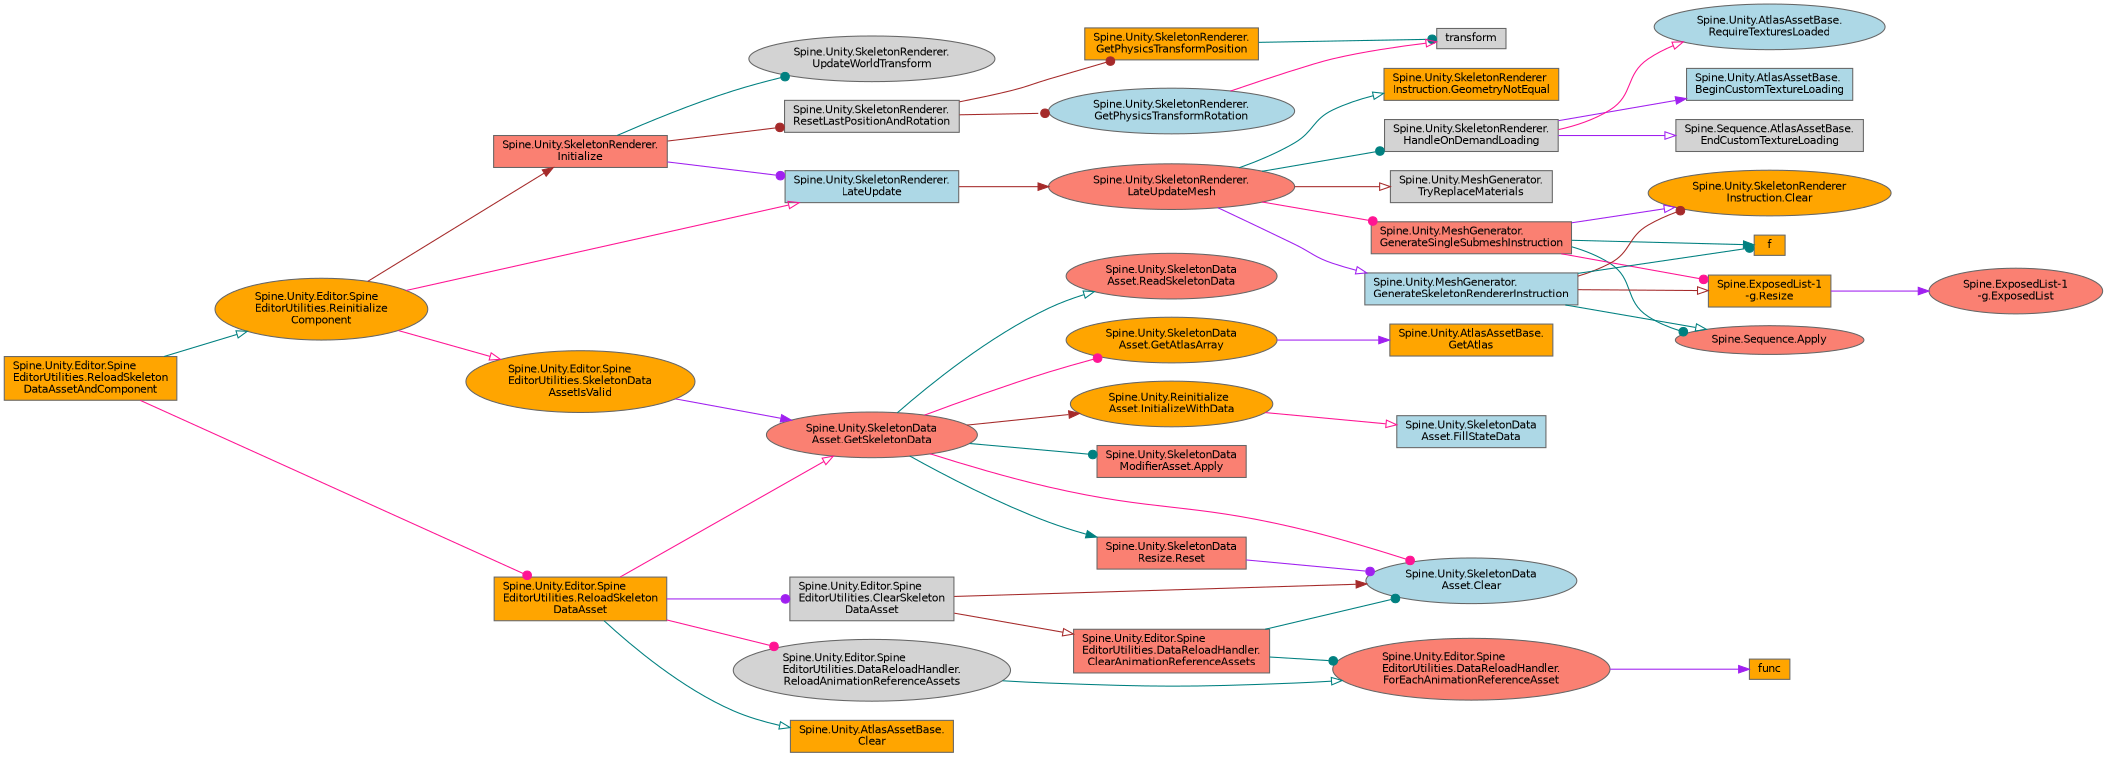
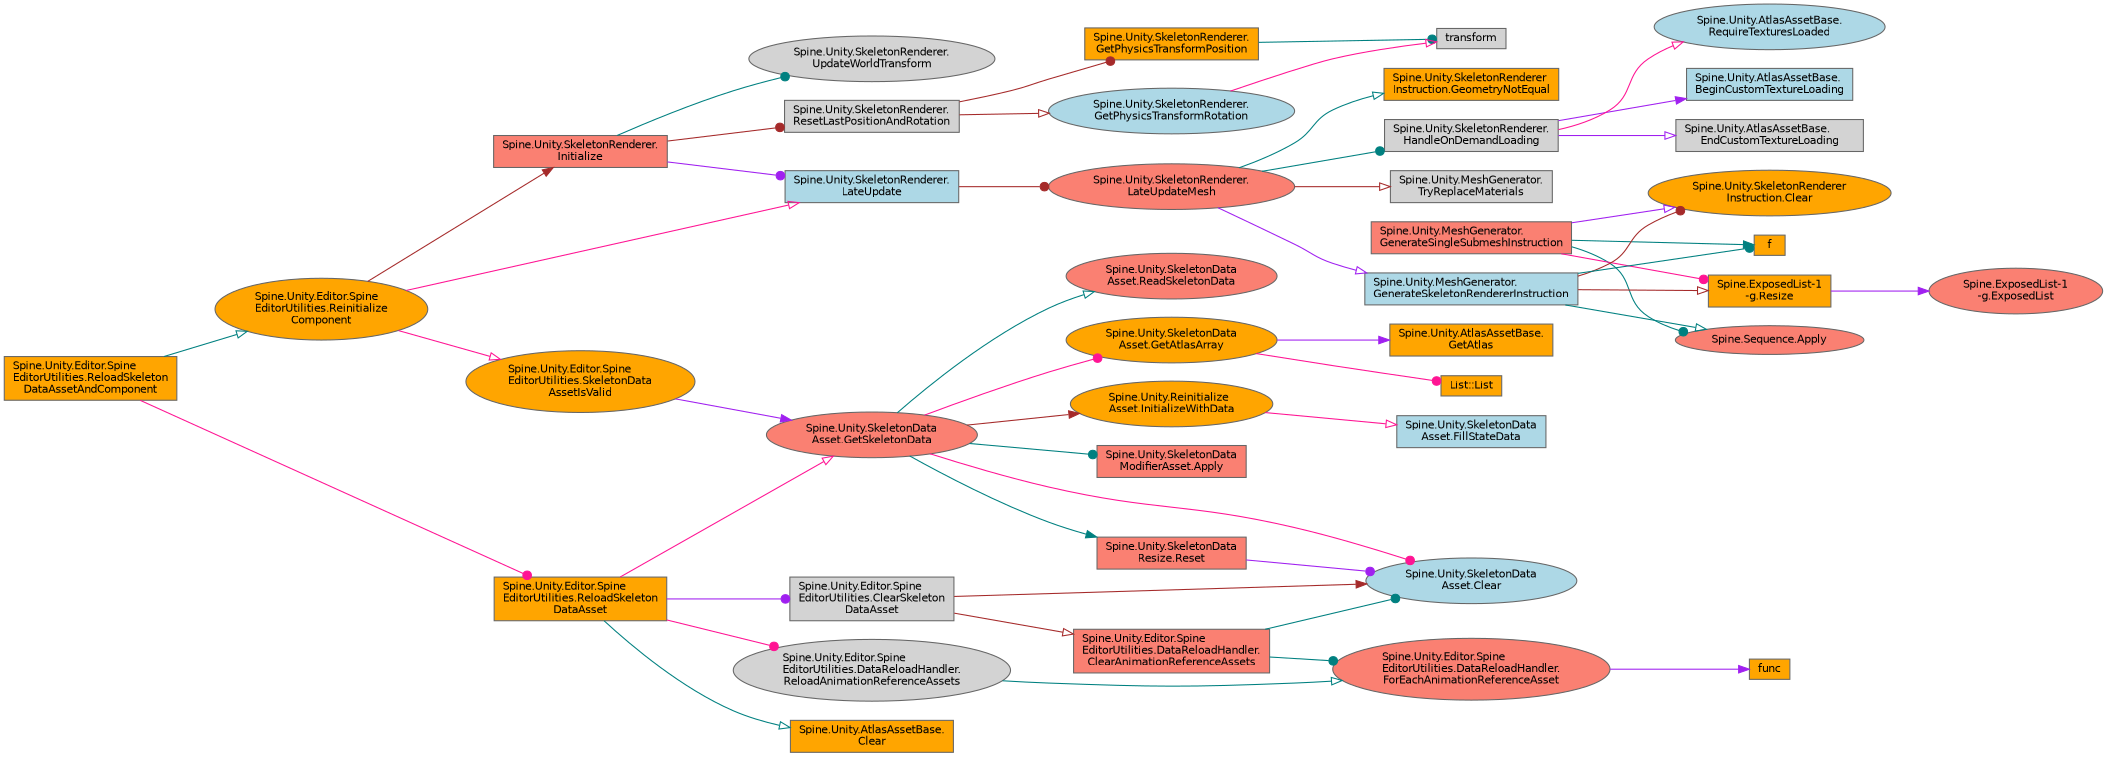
(999, 114) -> (999, 114)
(1770, 136) -> (1770, 136)
(999, 187) -> (999, 187)
(1315, 211) -> none
none -> (1471, 386)
